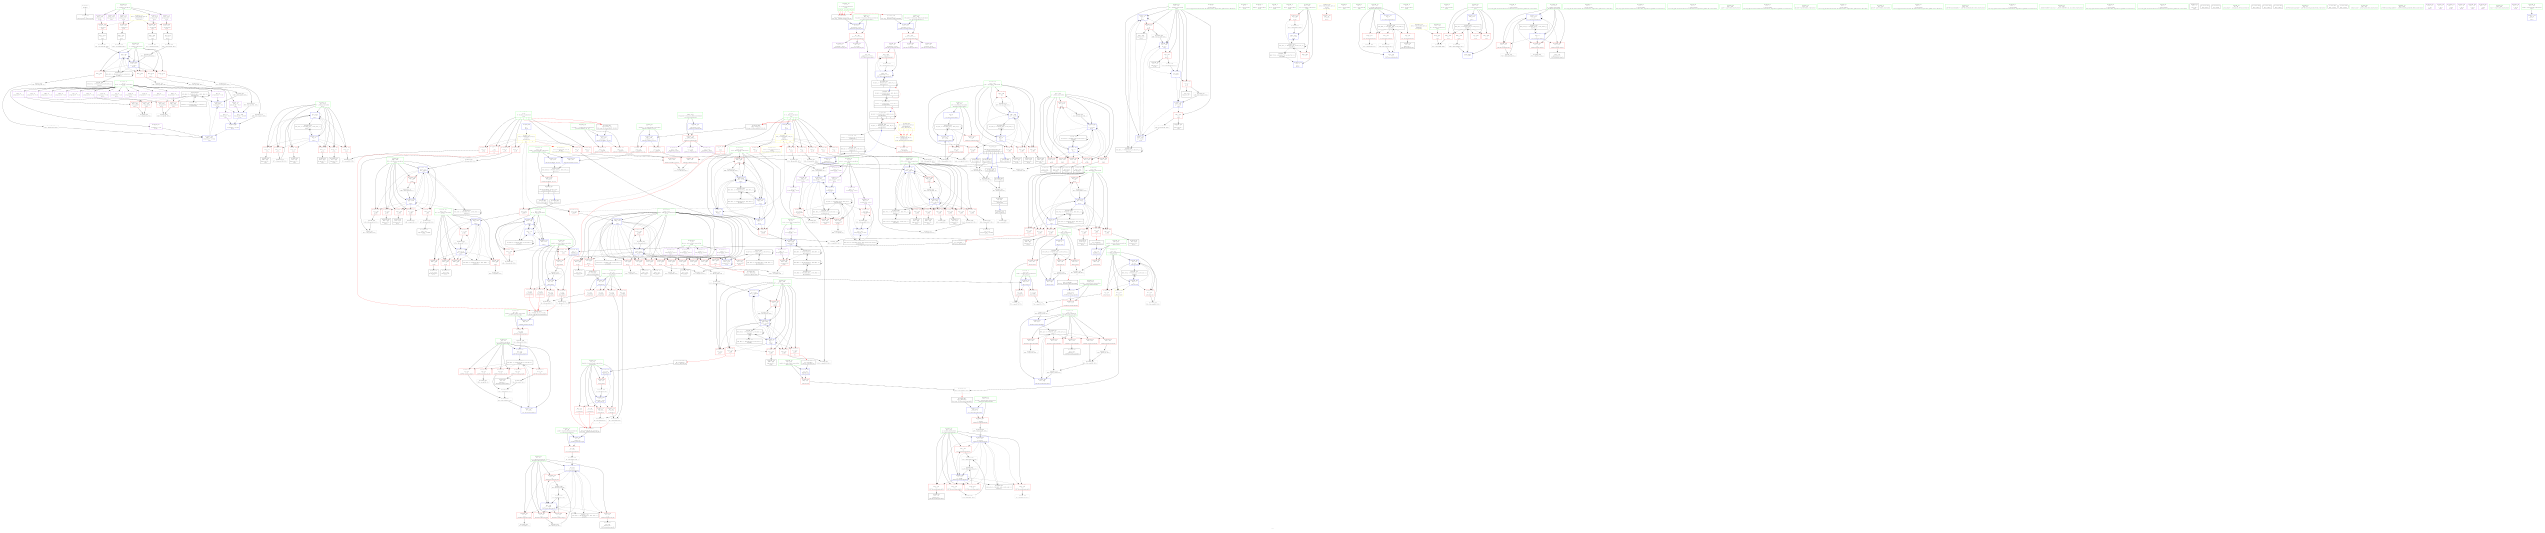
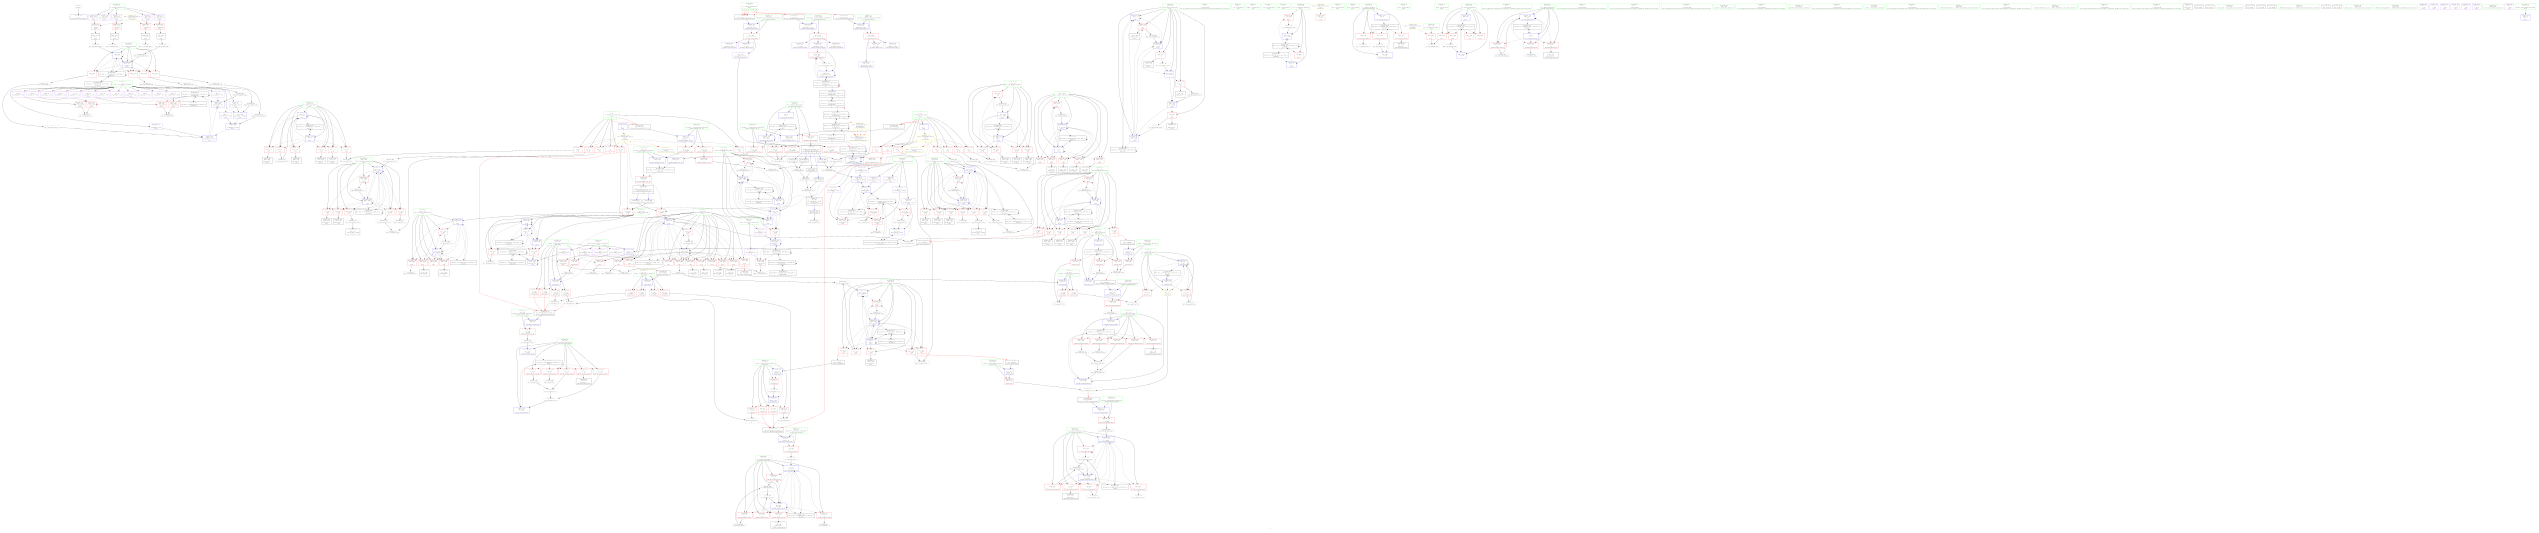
none -> (844, 17)
